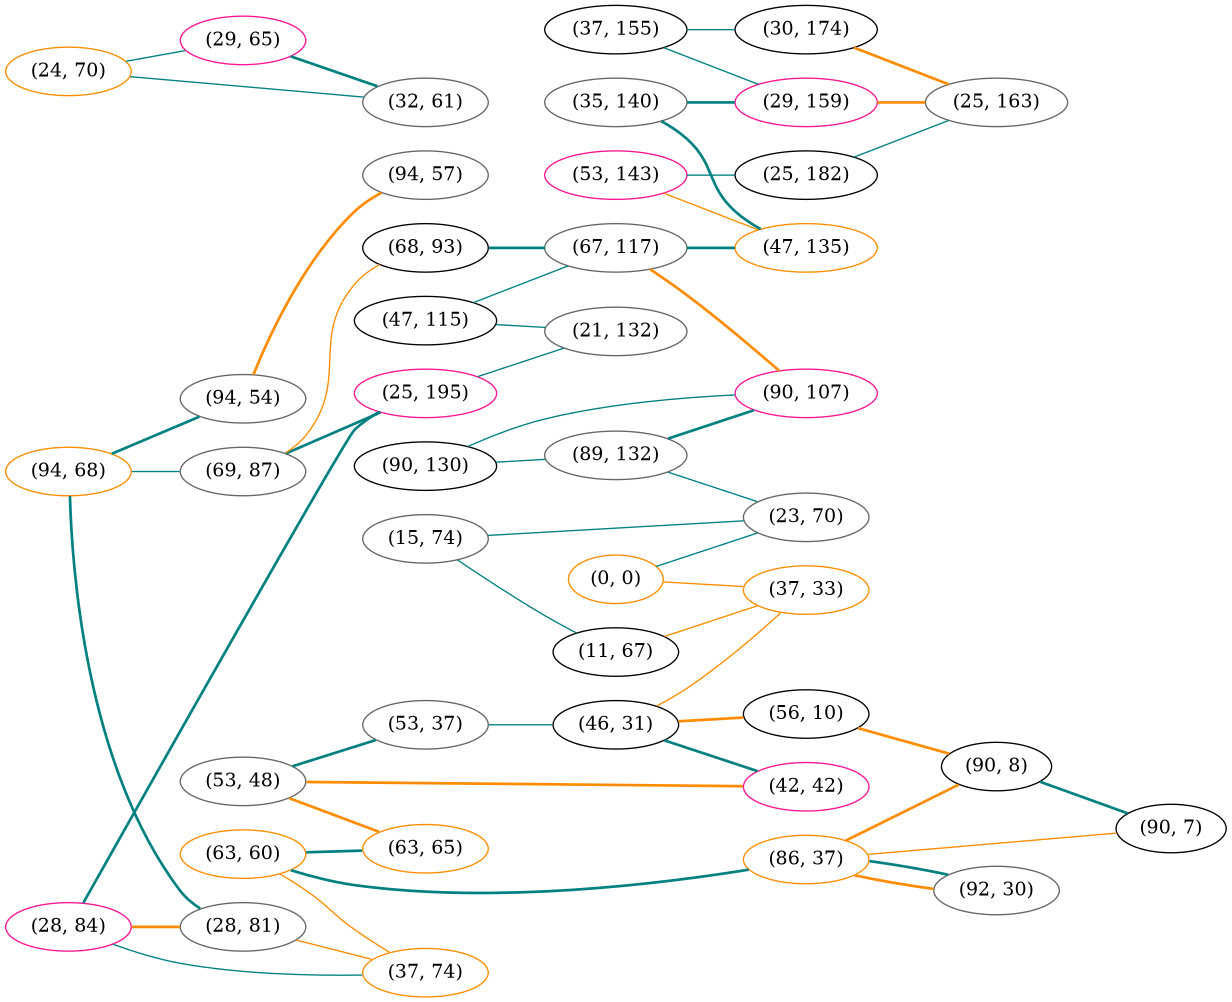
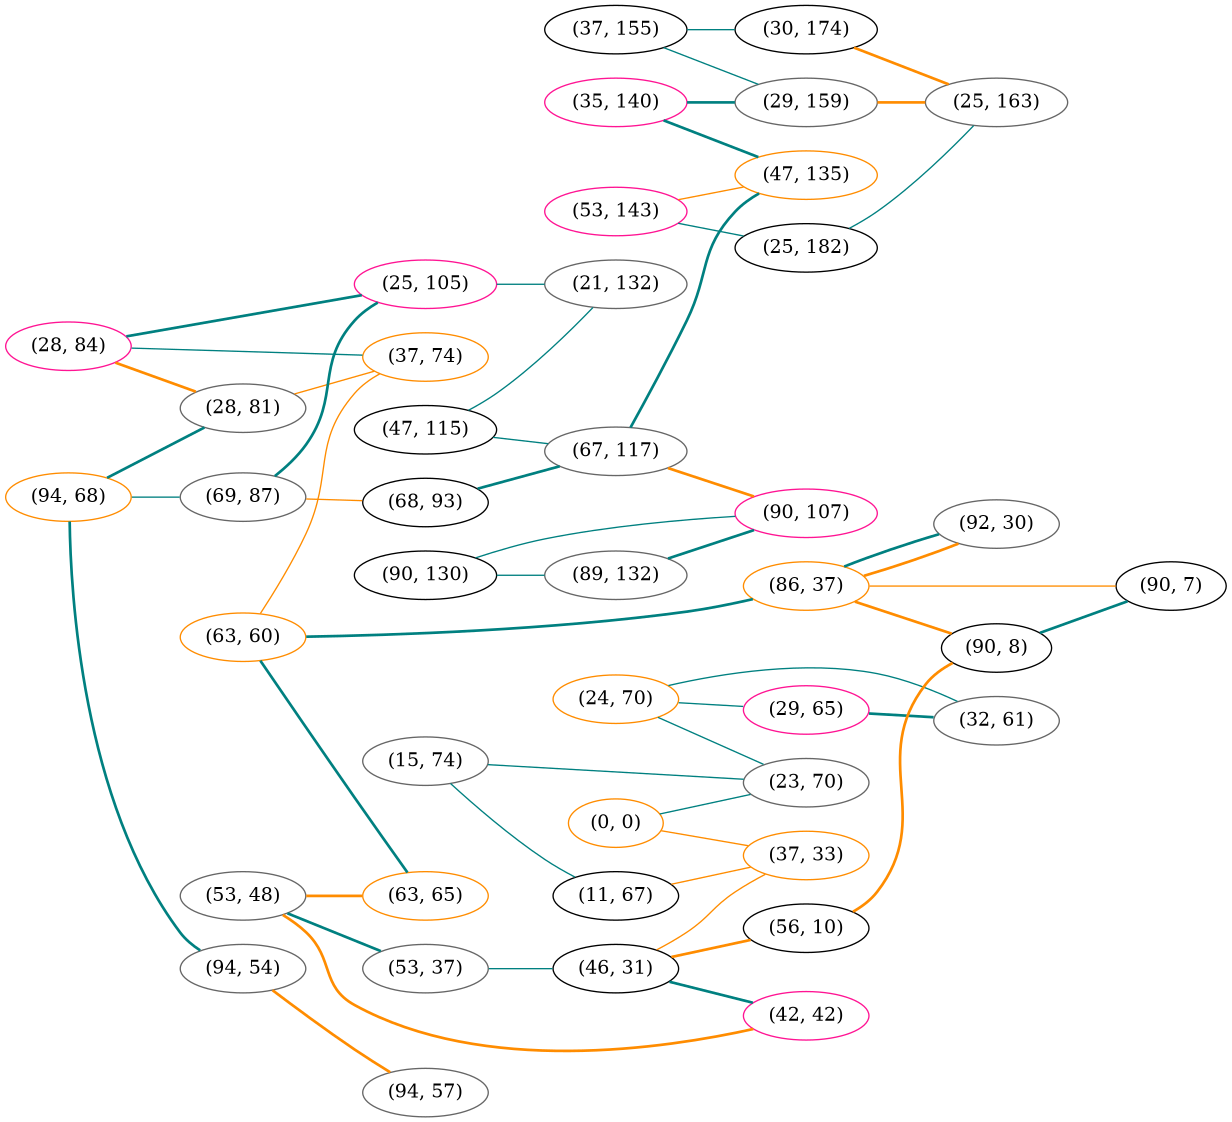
(616, 102) -> (616, 102)
(806, 102) -> (806, 102)
(425, 393) -> (425, 284)
(713, 487) -> (711, 741)
